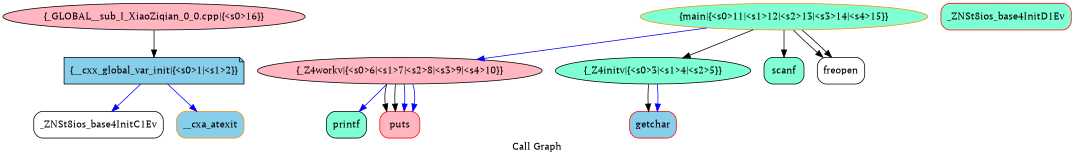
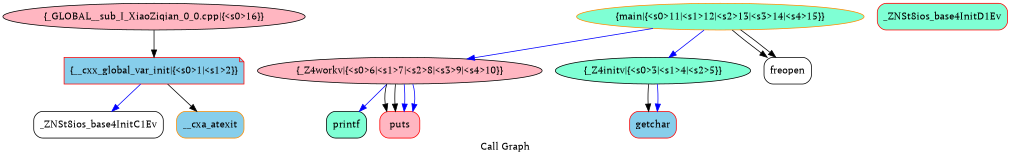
(722, 42) -> (689, 41)
(154, 71) -> (154, 71)
(784, 71) -> none
(180, 95) -> (180, 95)
